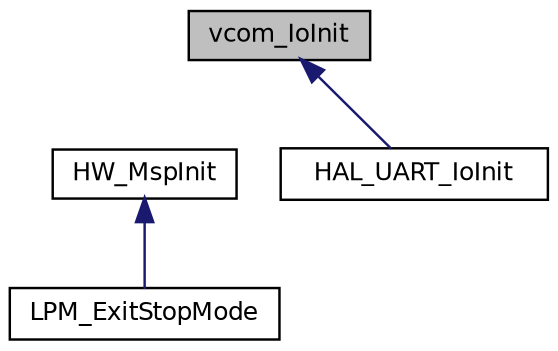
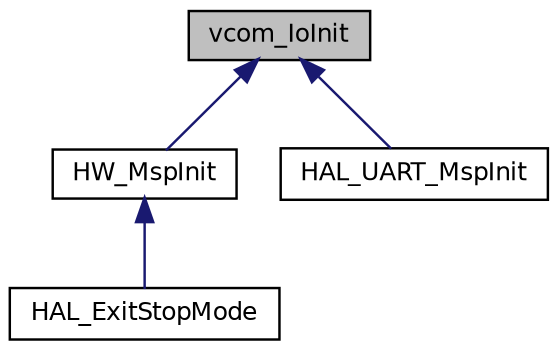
none -> (203, 113)
(414, 174) -> (414, 174)
(145, 314) -> (145, 314)
